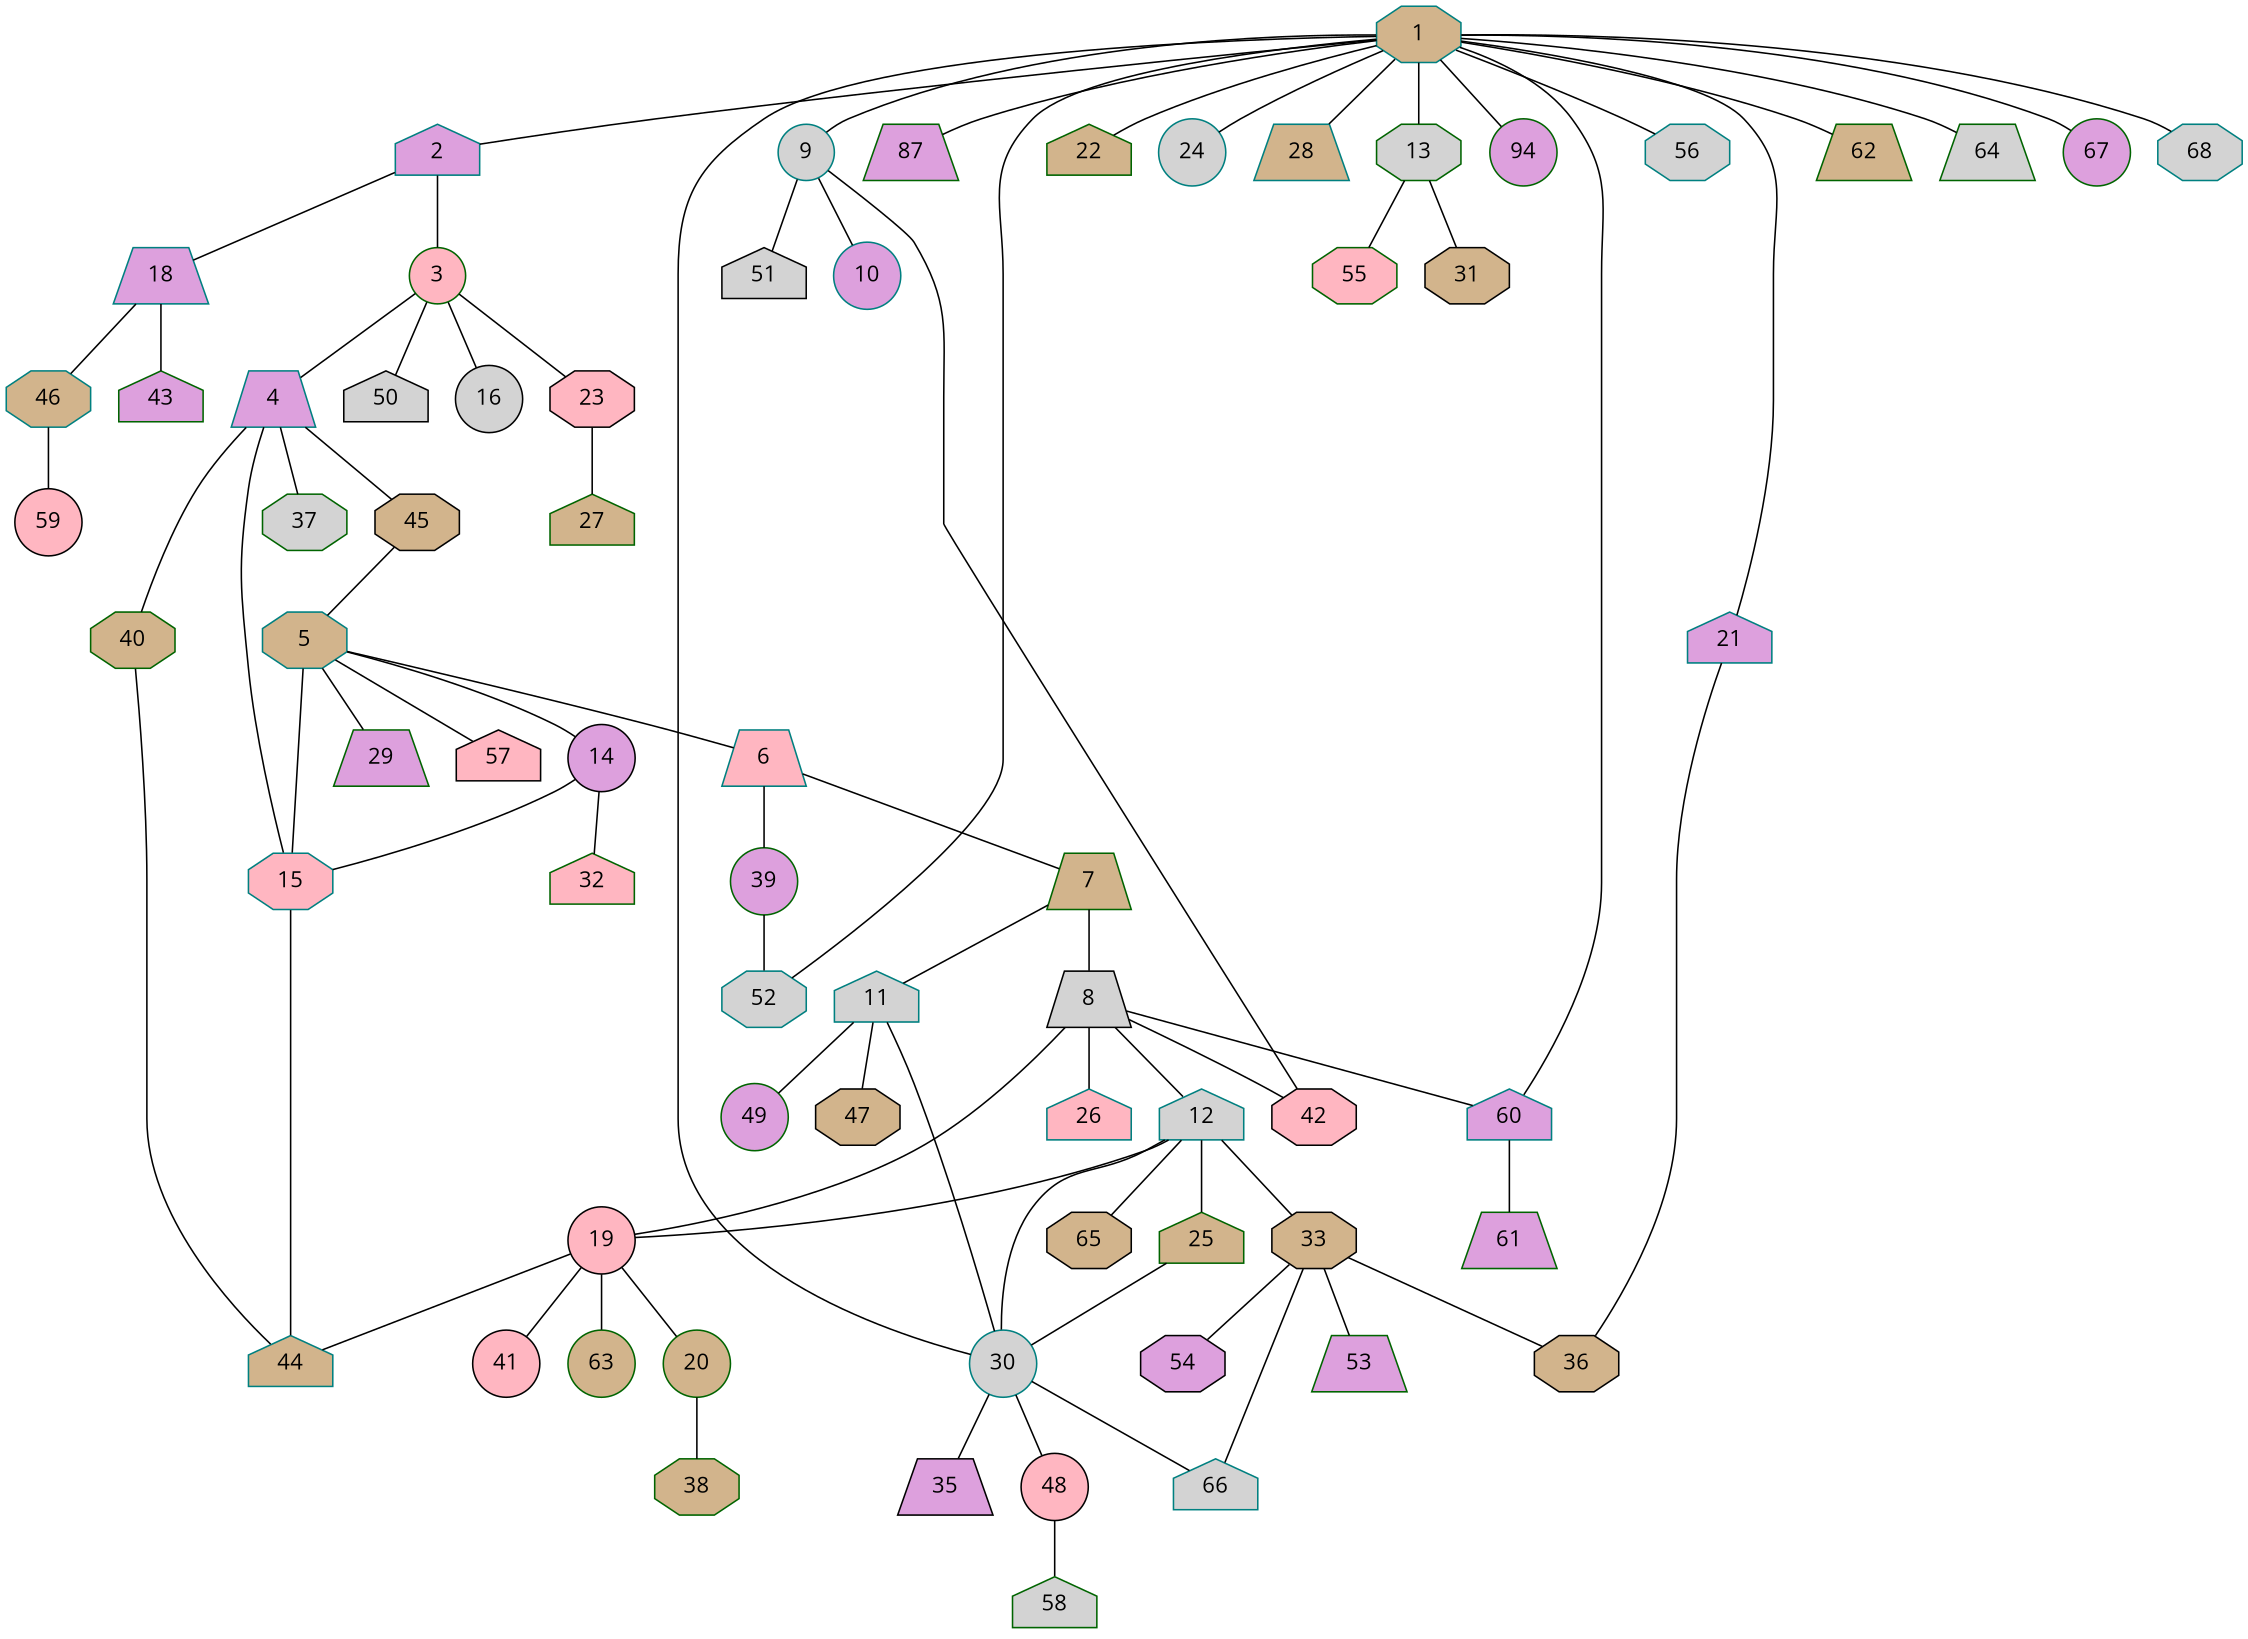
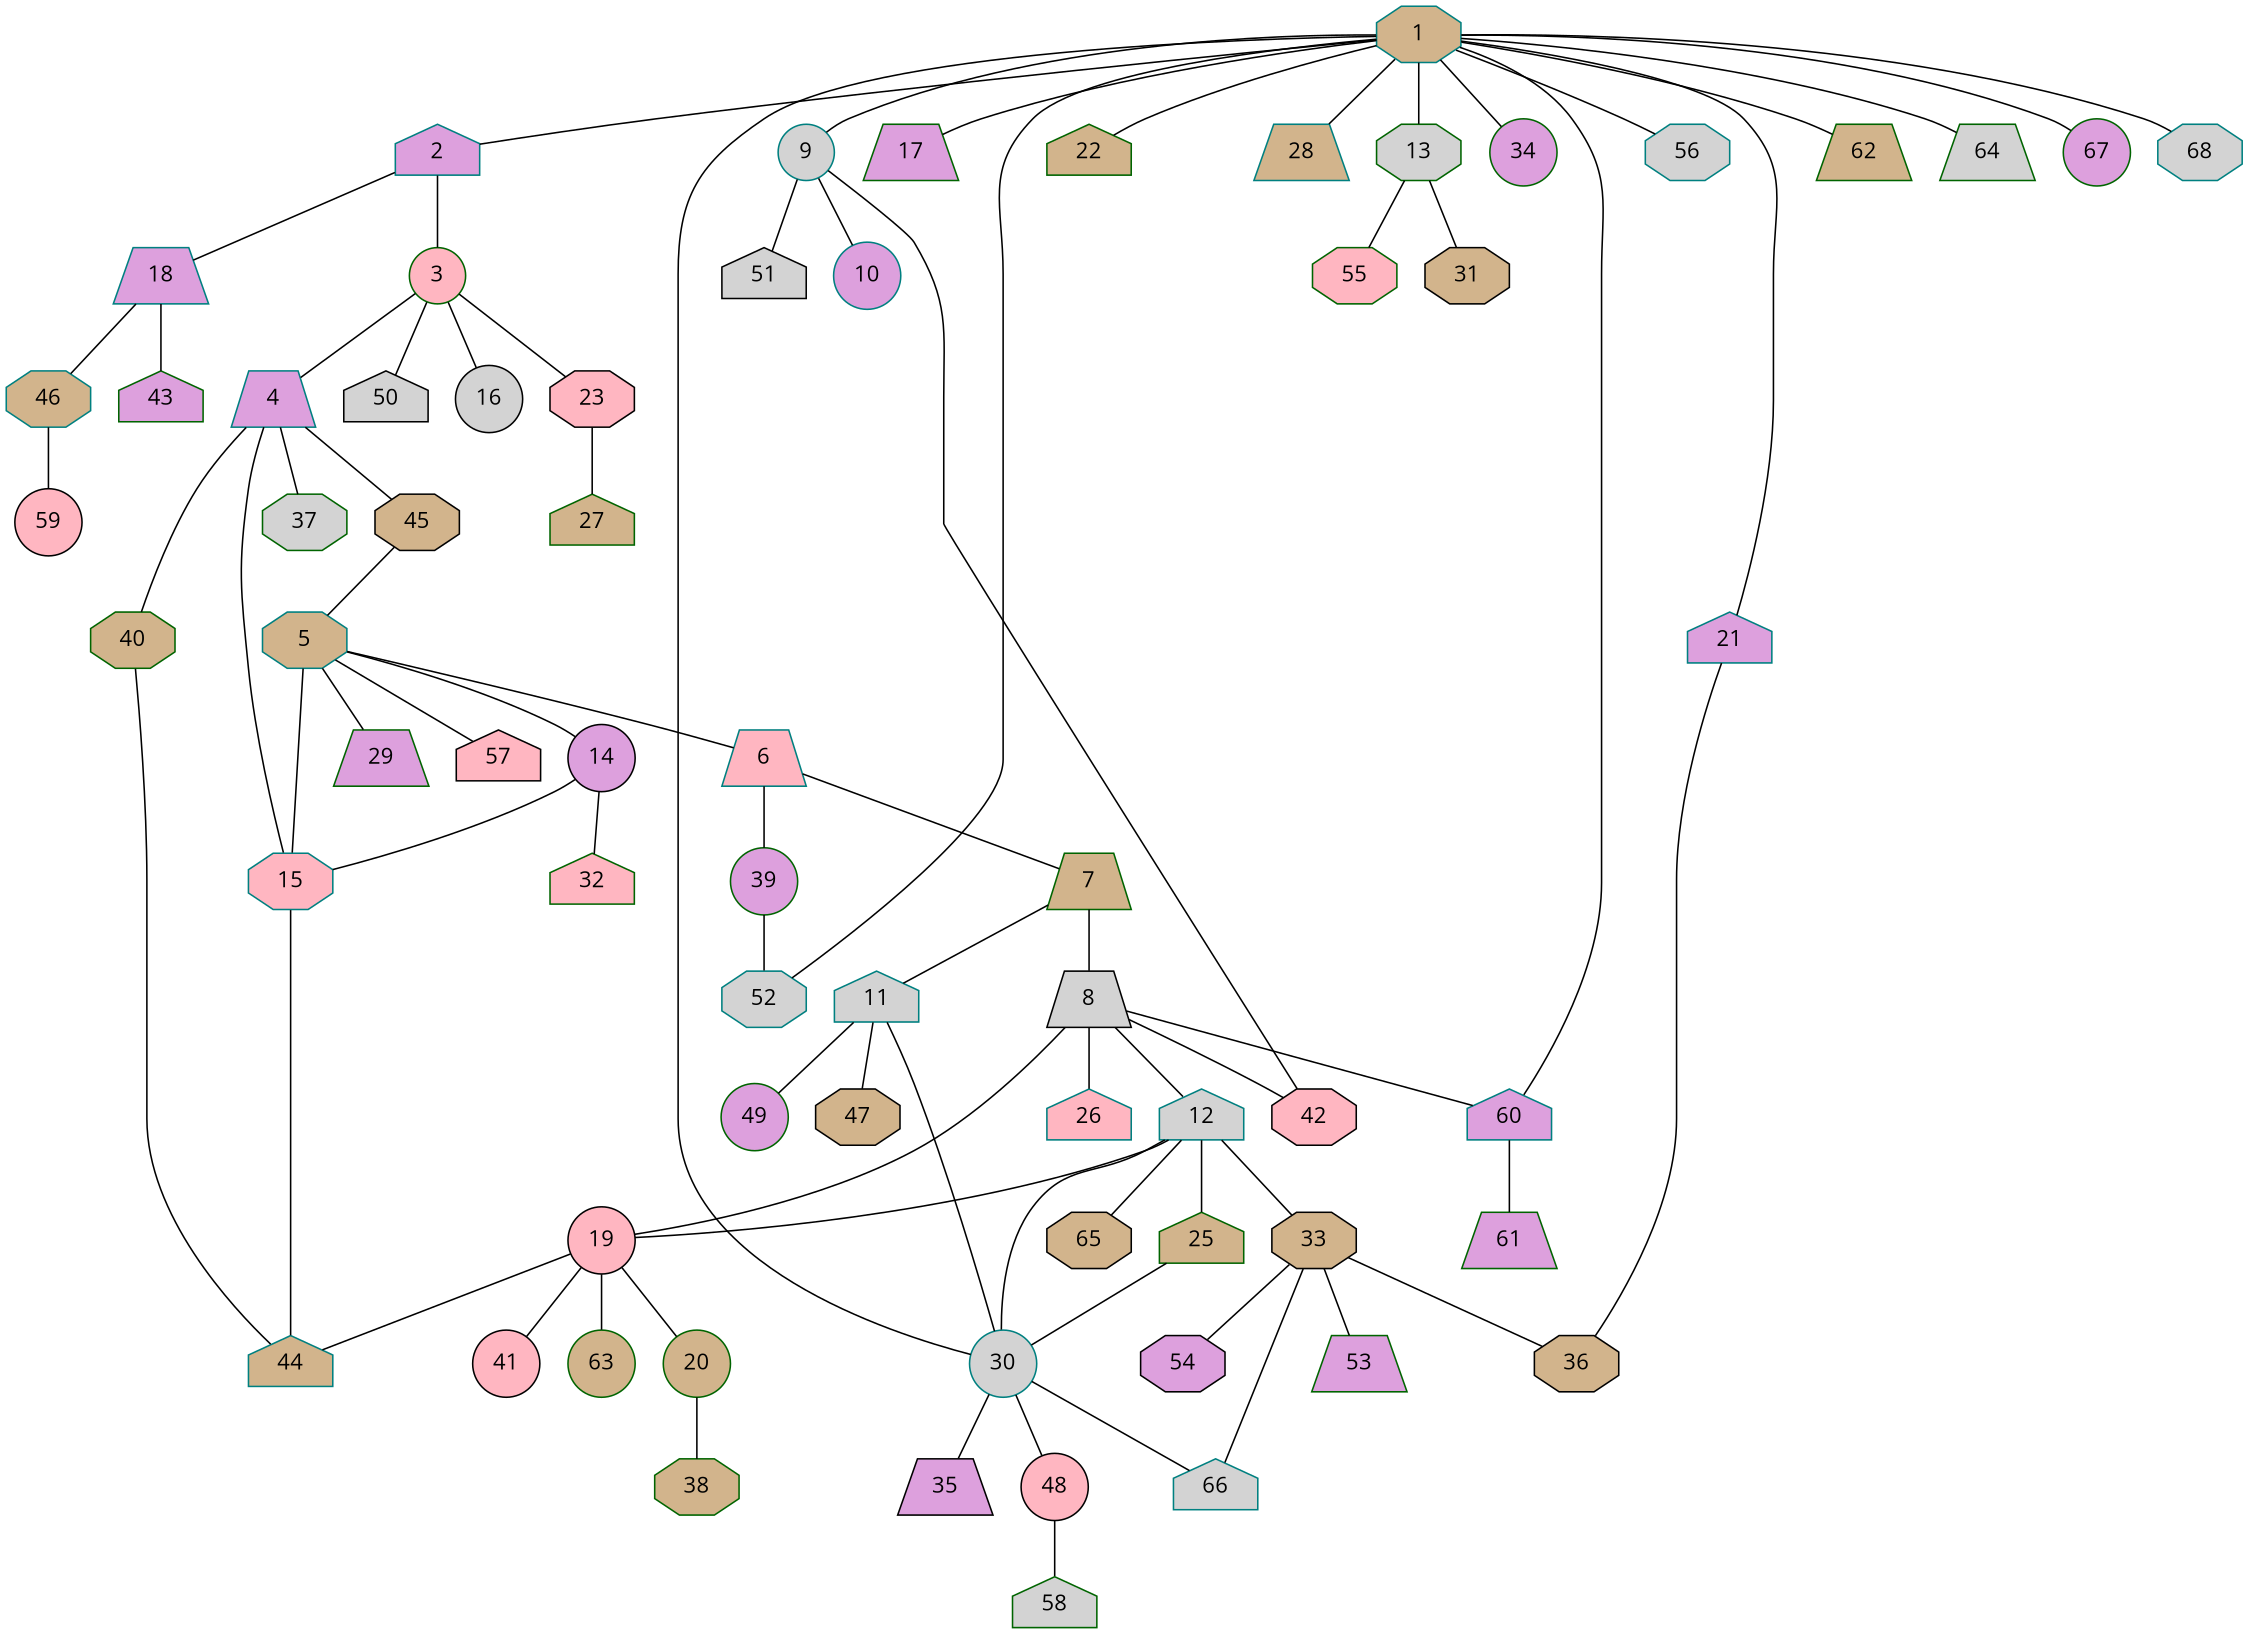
(911, 152) -> (911, 152)
(1192, 152) -> none
(1523, 152) -> (1523, 152)
